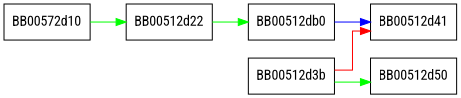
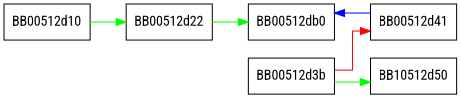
(47, 22) -> (47, 22)
(347, 22) -> (358, 13)
(414, 76) -> (414, 76)
